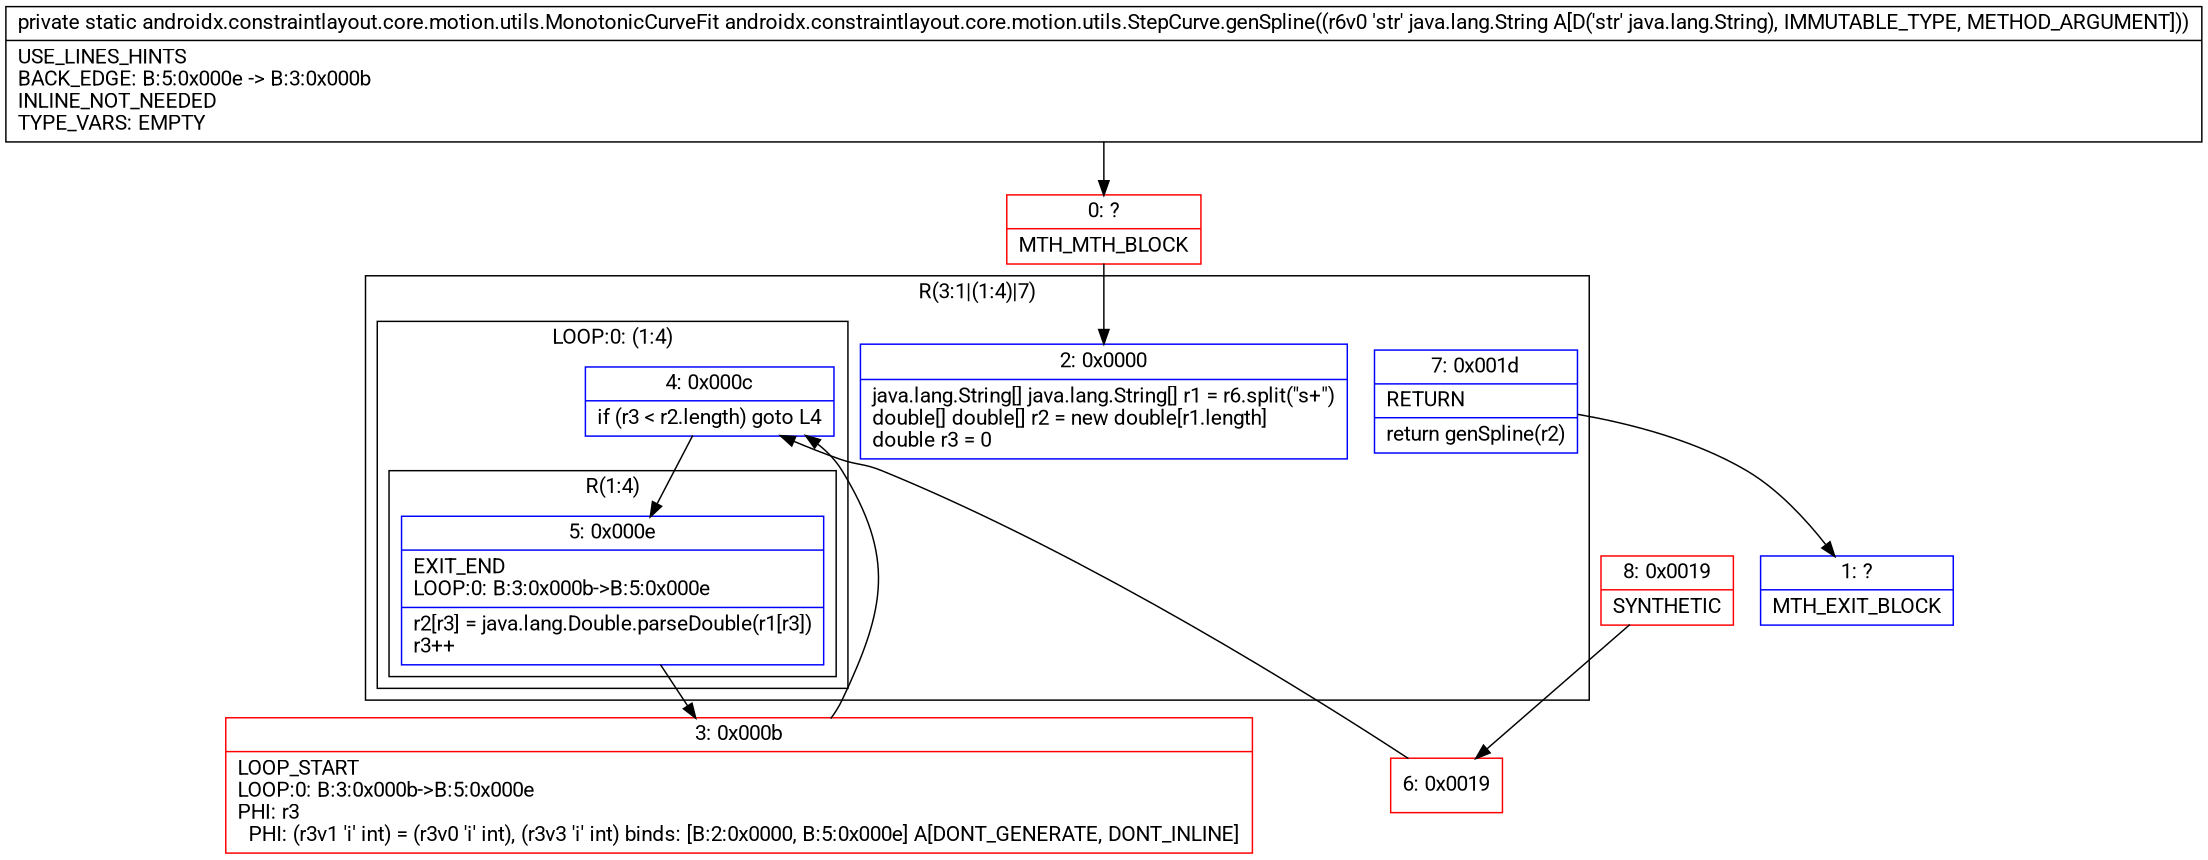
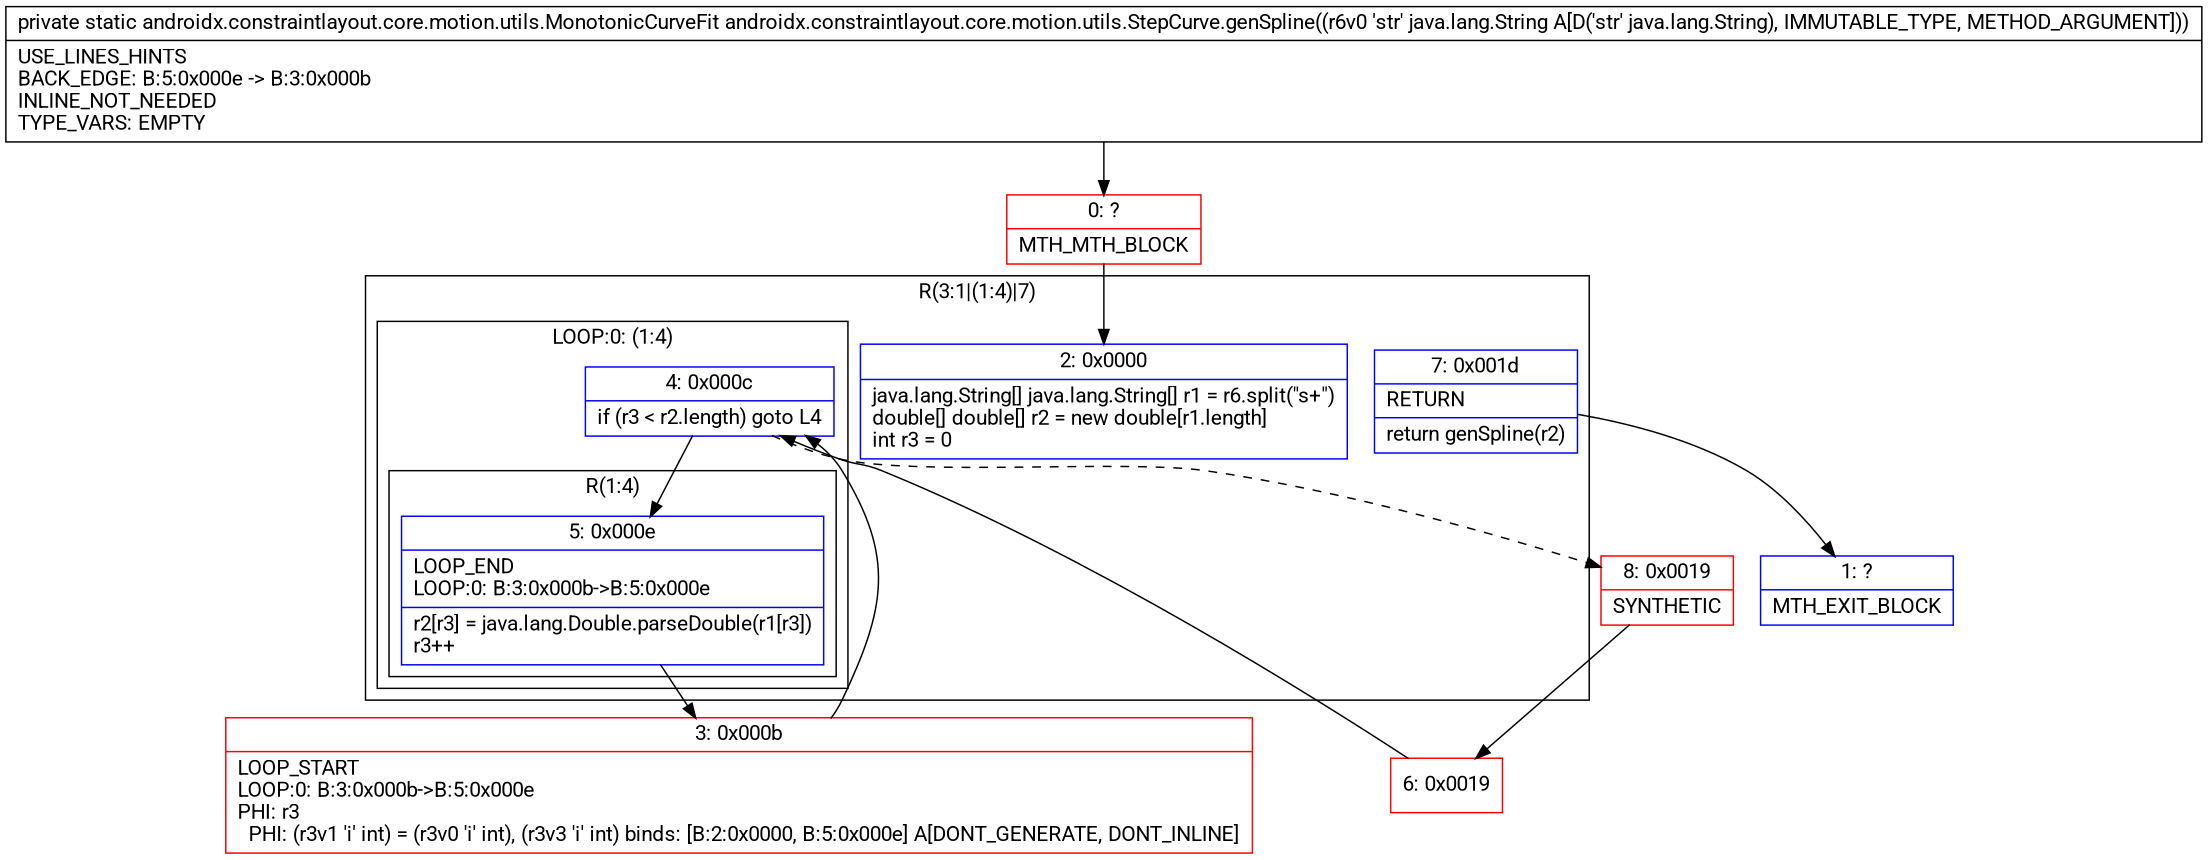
(933, 441) -> (913, 441)
none -> (1183, 469)
(460, 567) -> (464, 567)
